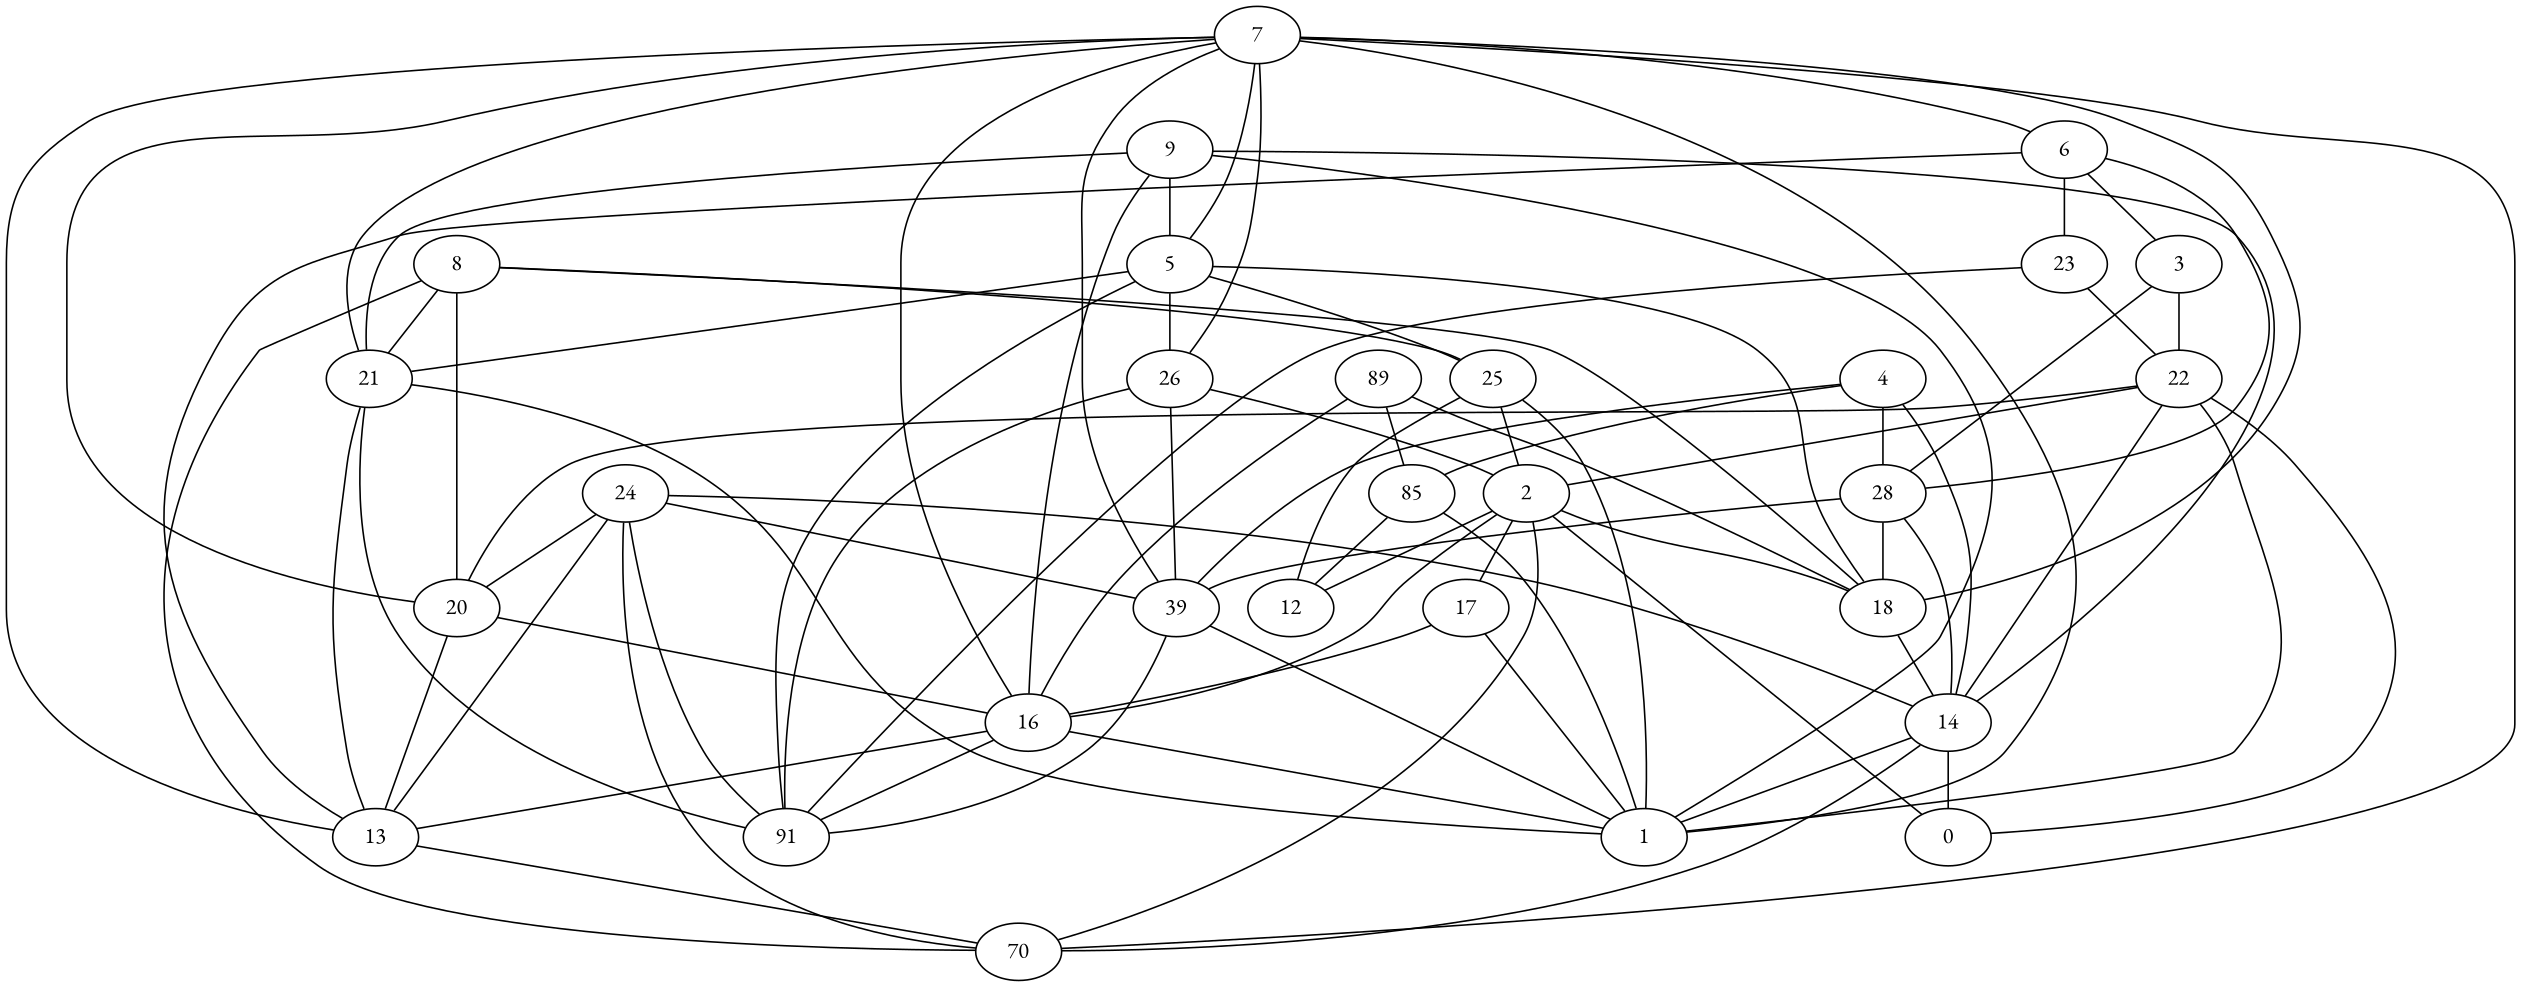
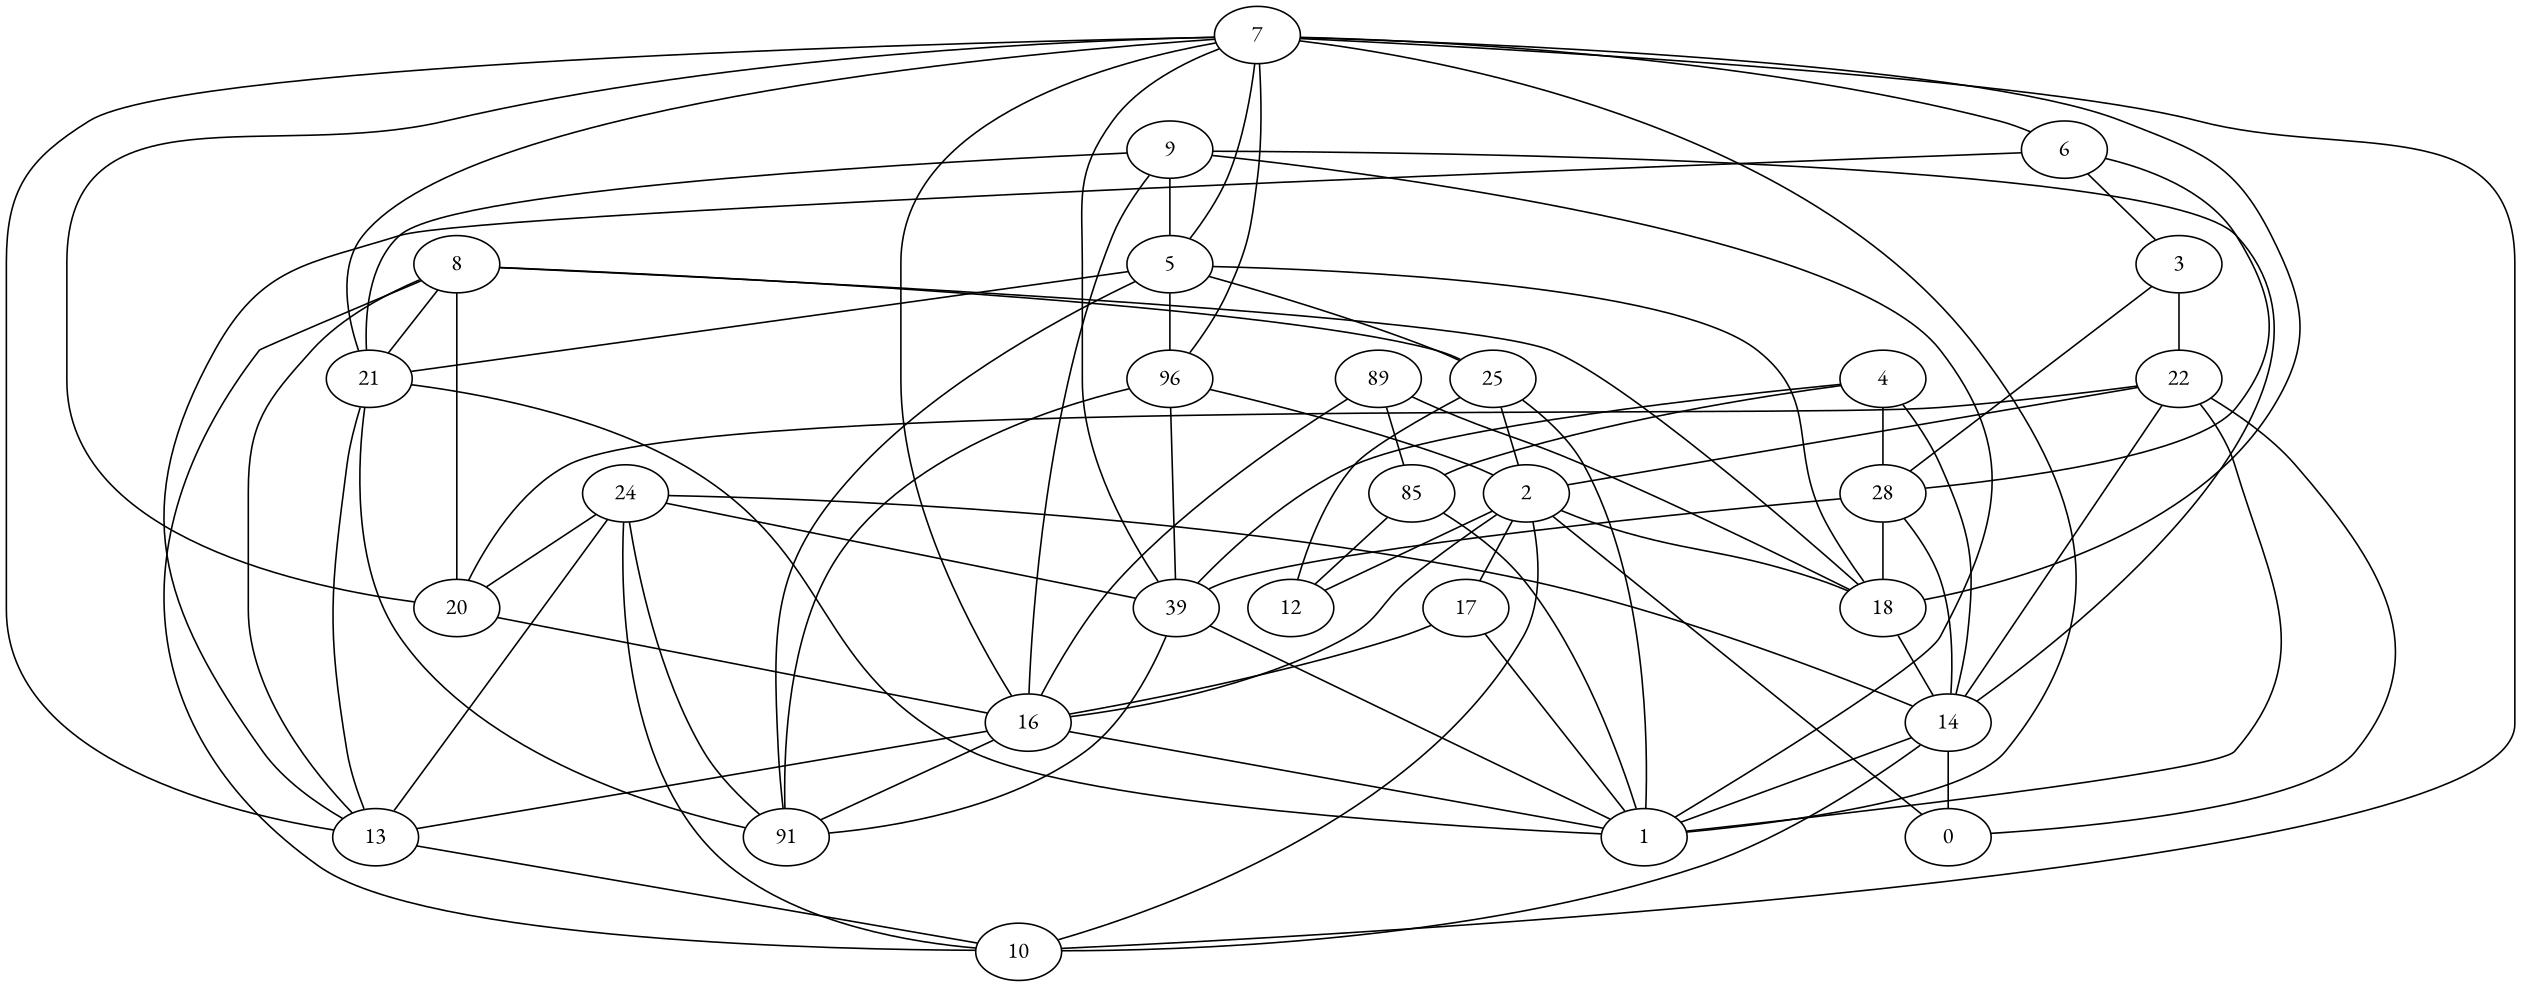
(2064, 264) -> none
(1170, 379) -> (1170, 379)
(416, 722) -> (248, 522)
(1019, 952) -> (1019, 952)
